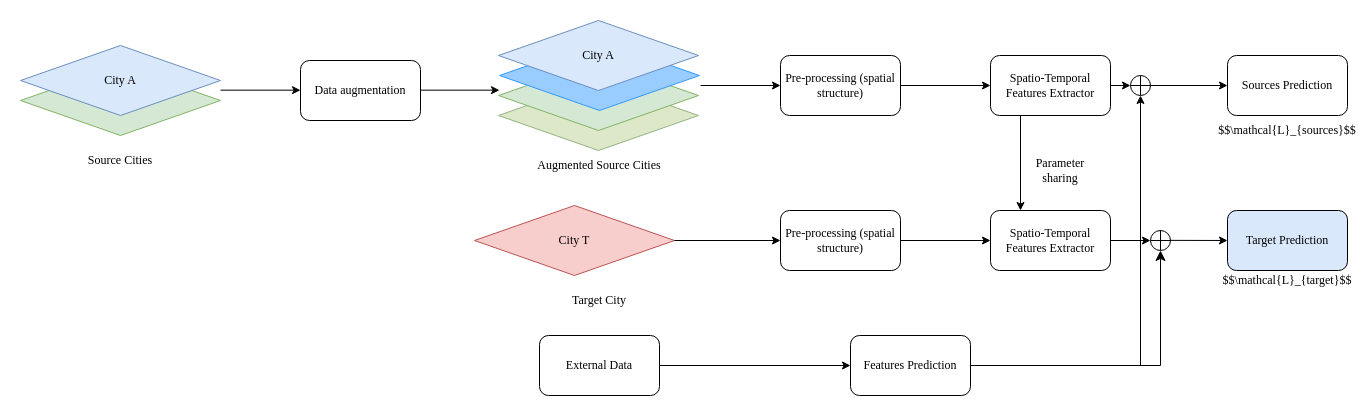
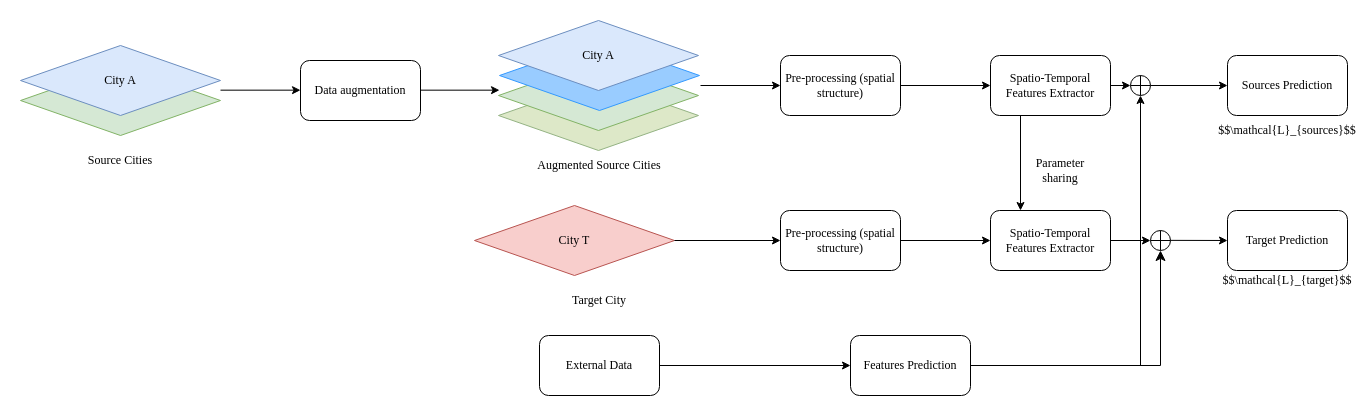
(1288, 241) -> (1288, 241)
